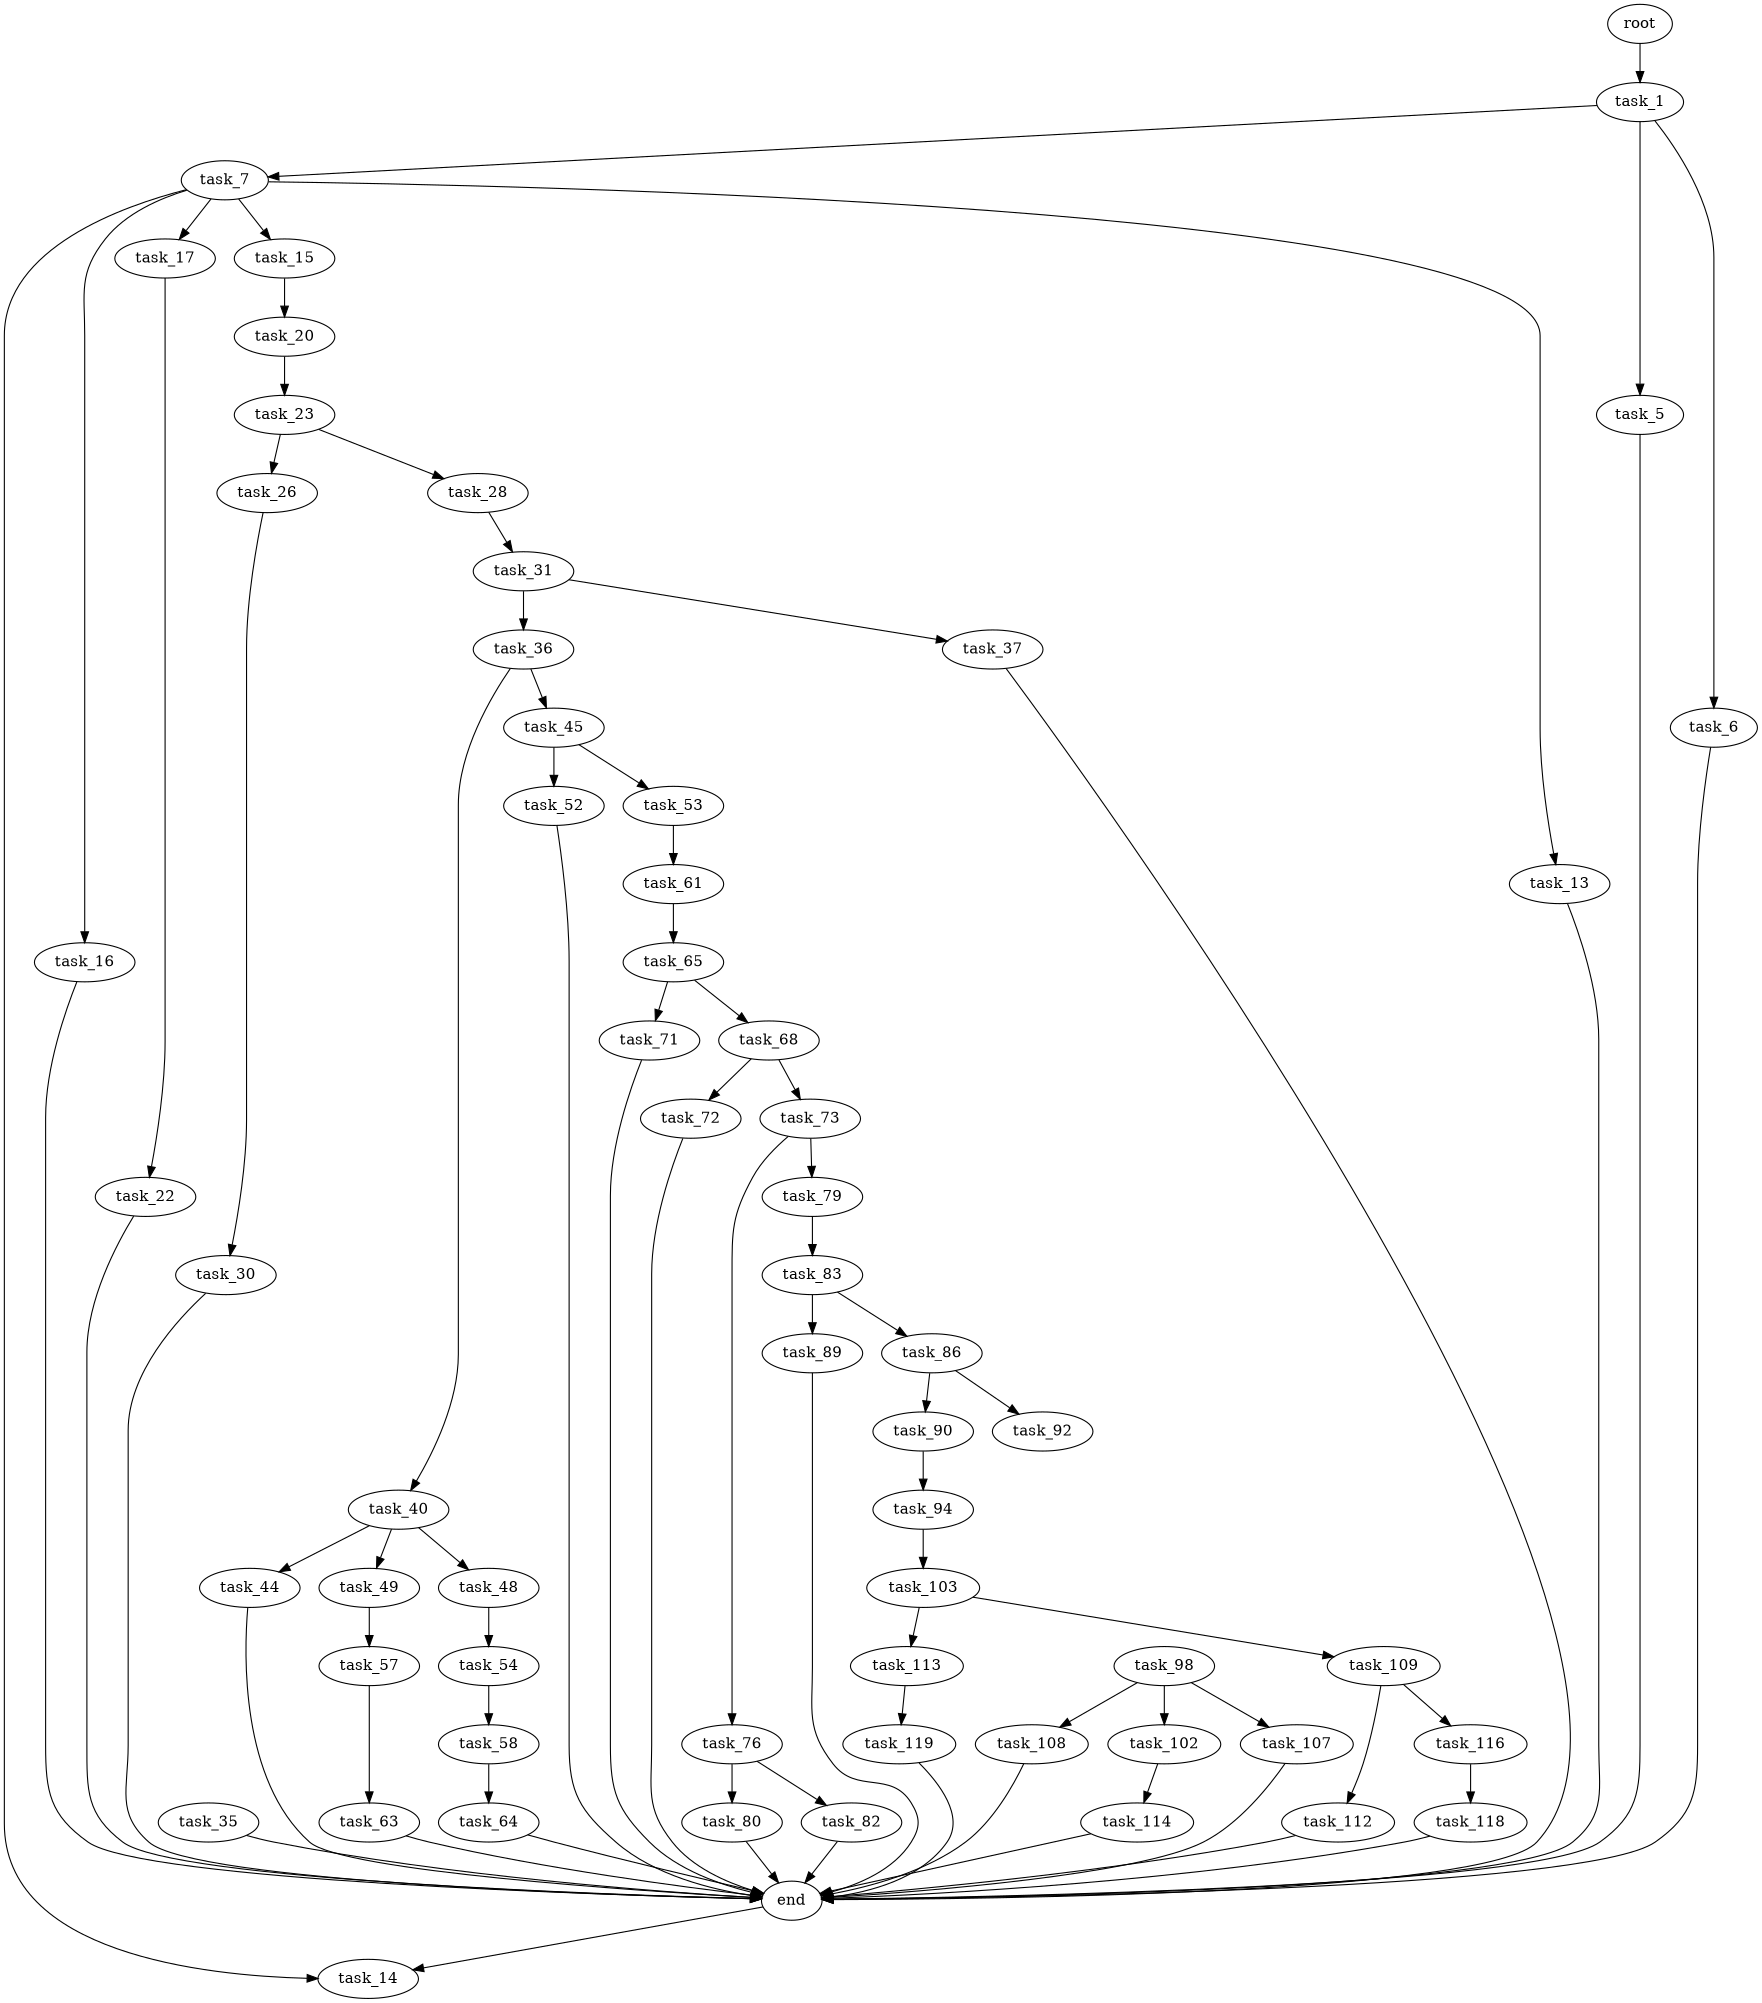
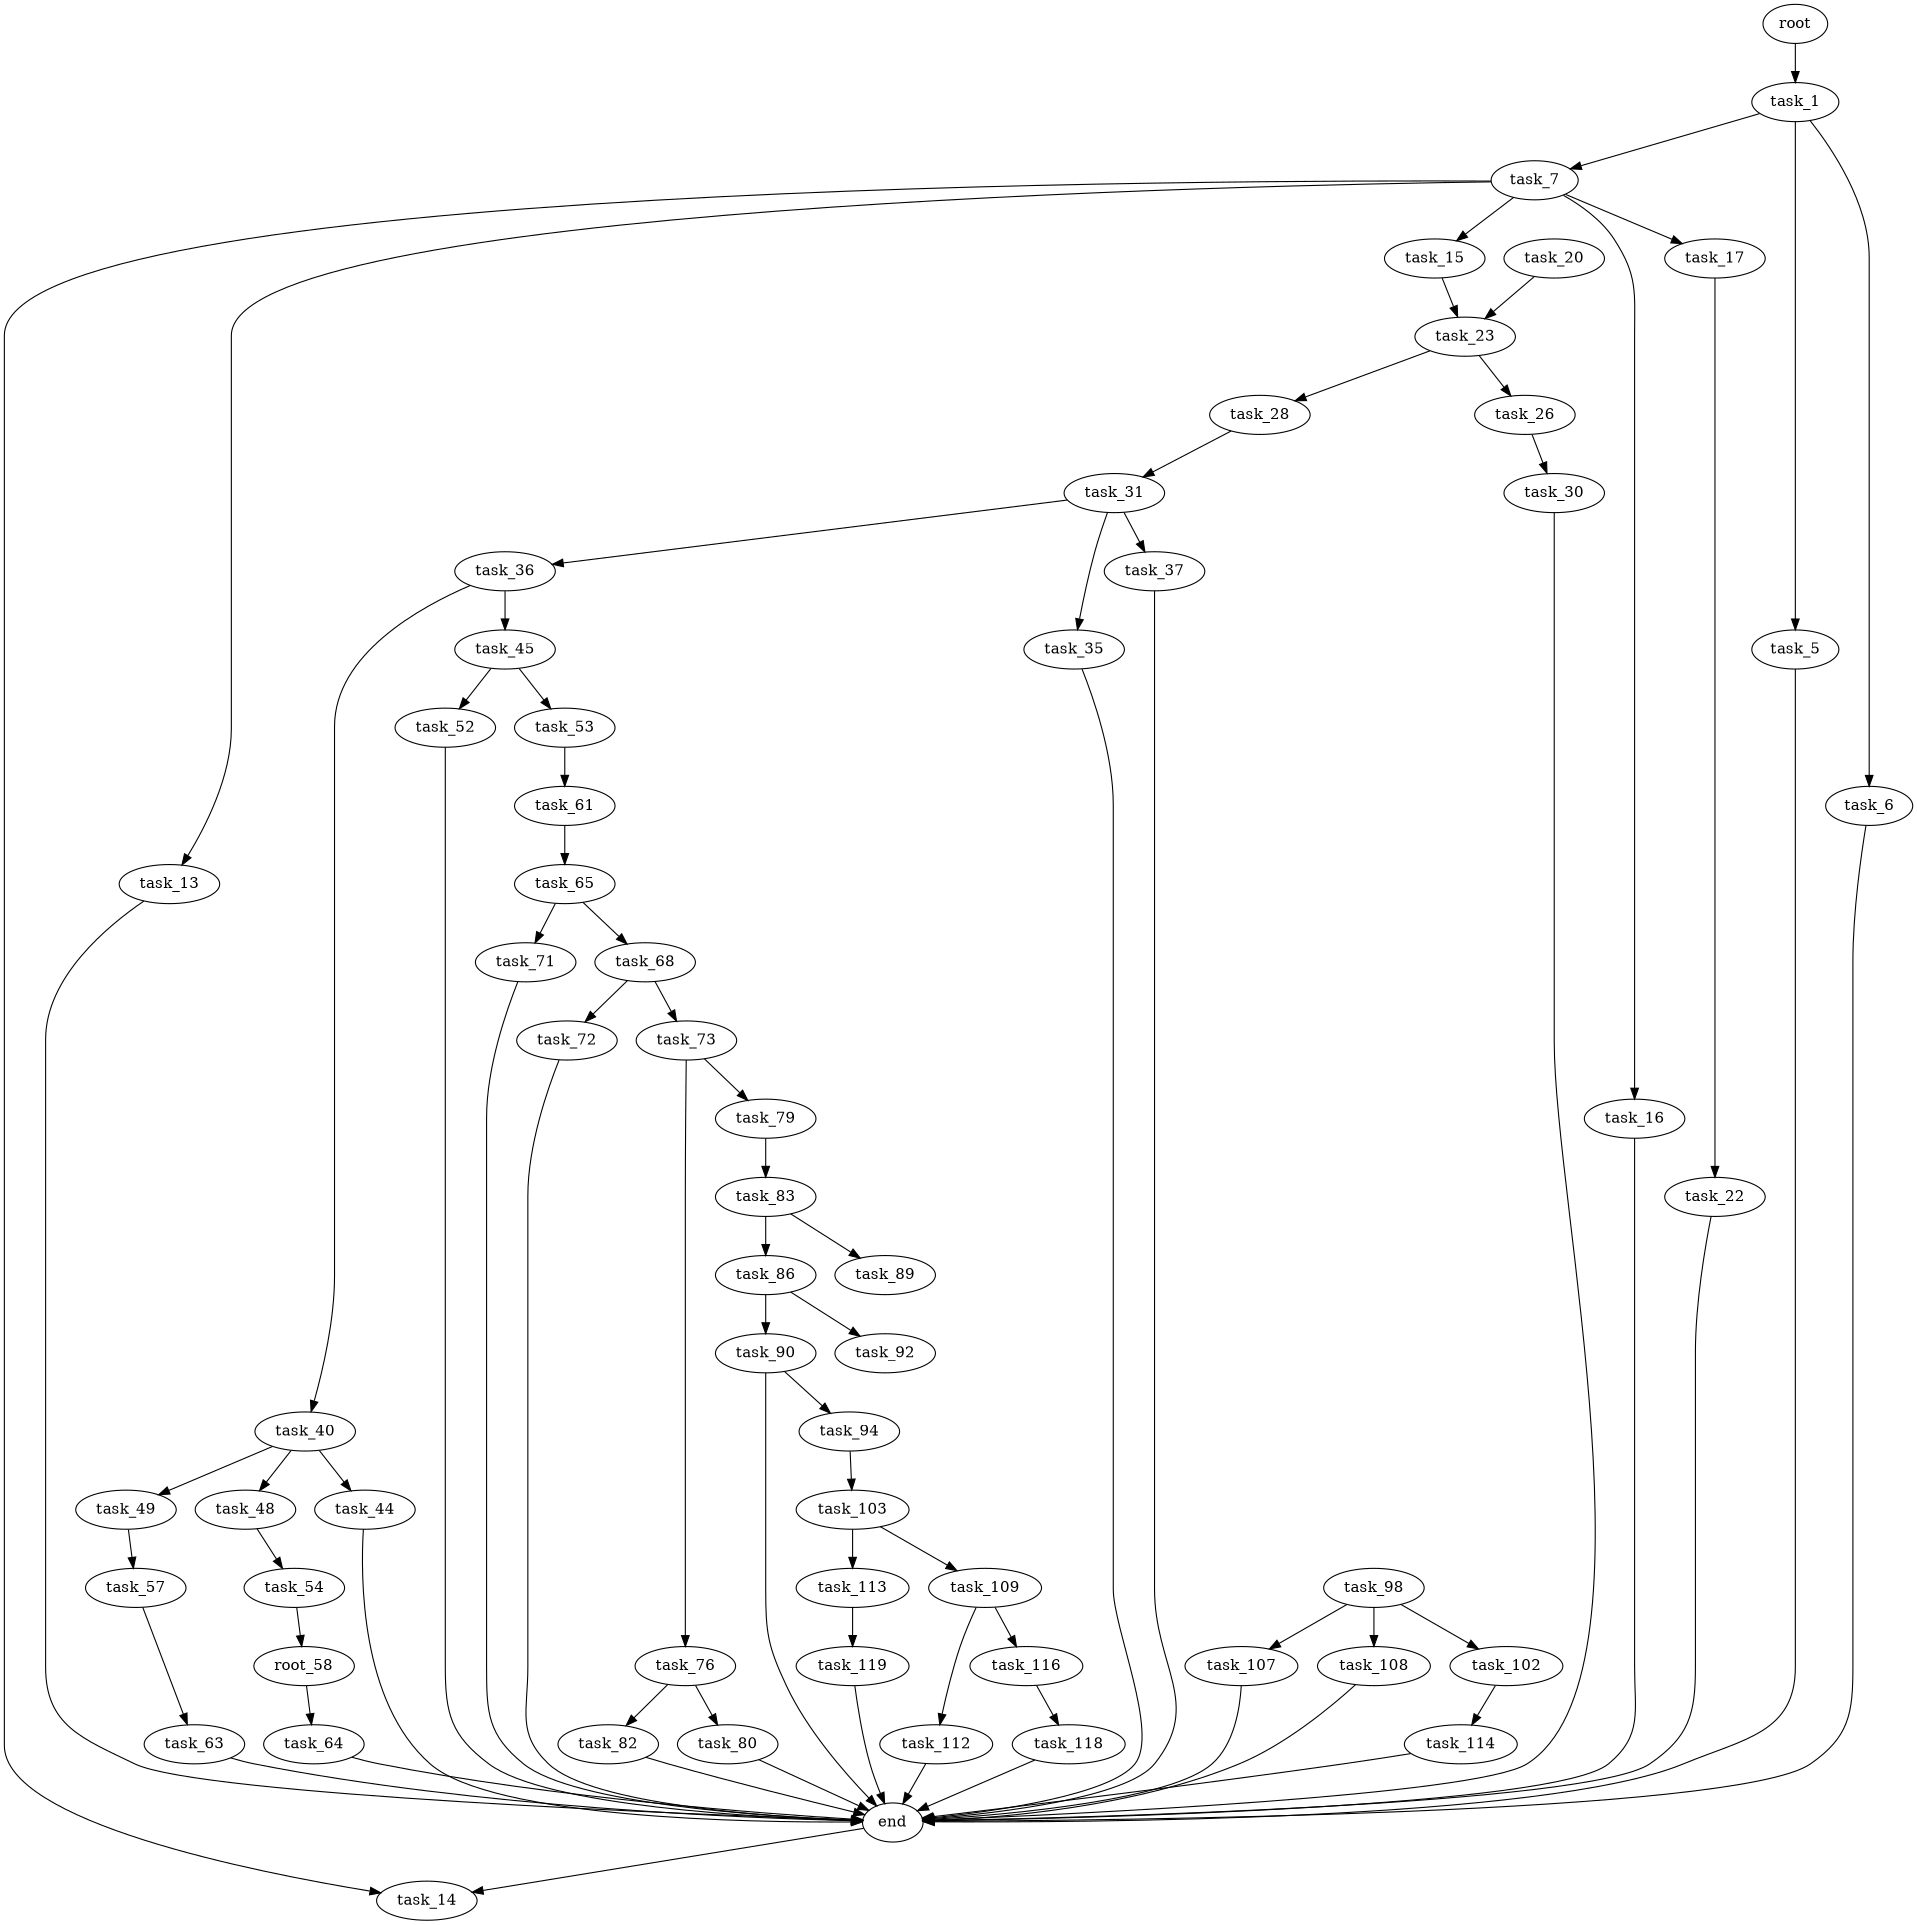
(285, 292) -> (1448, 292)
none -> (1091, 565)
(812, 1685) -> (766, 1601)
(489, 1744) -> (304, 1666)
